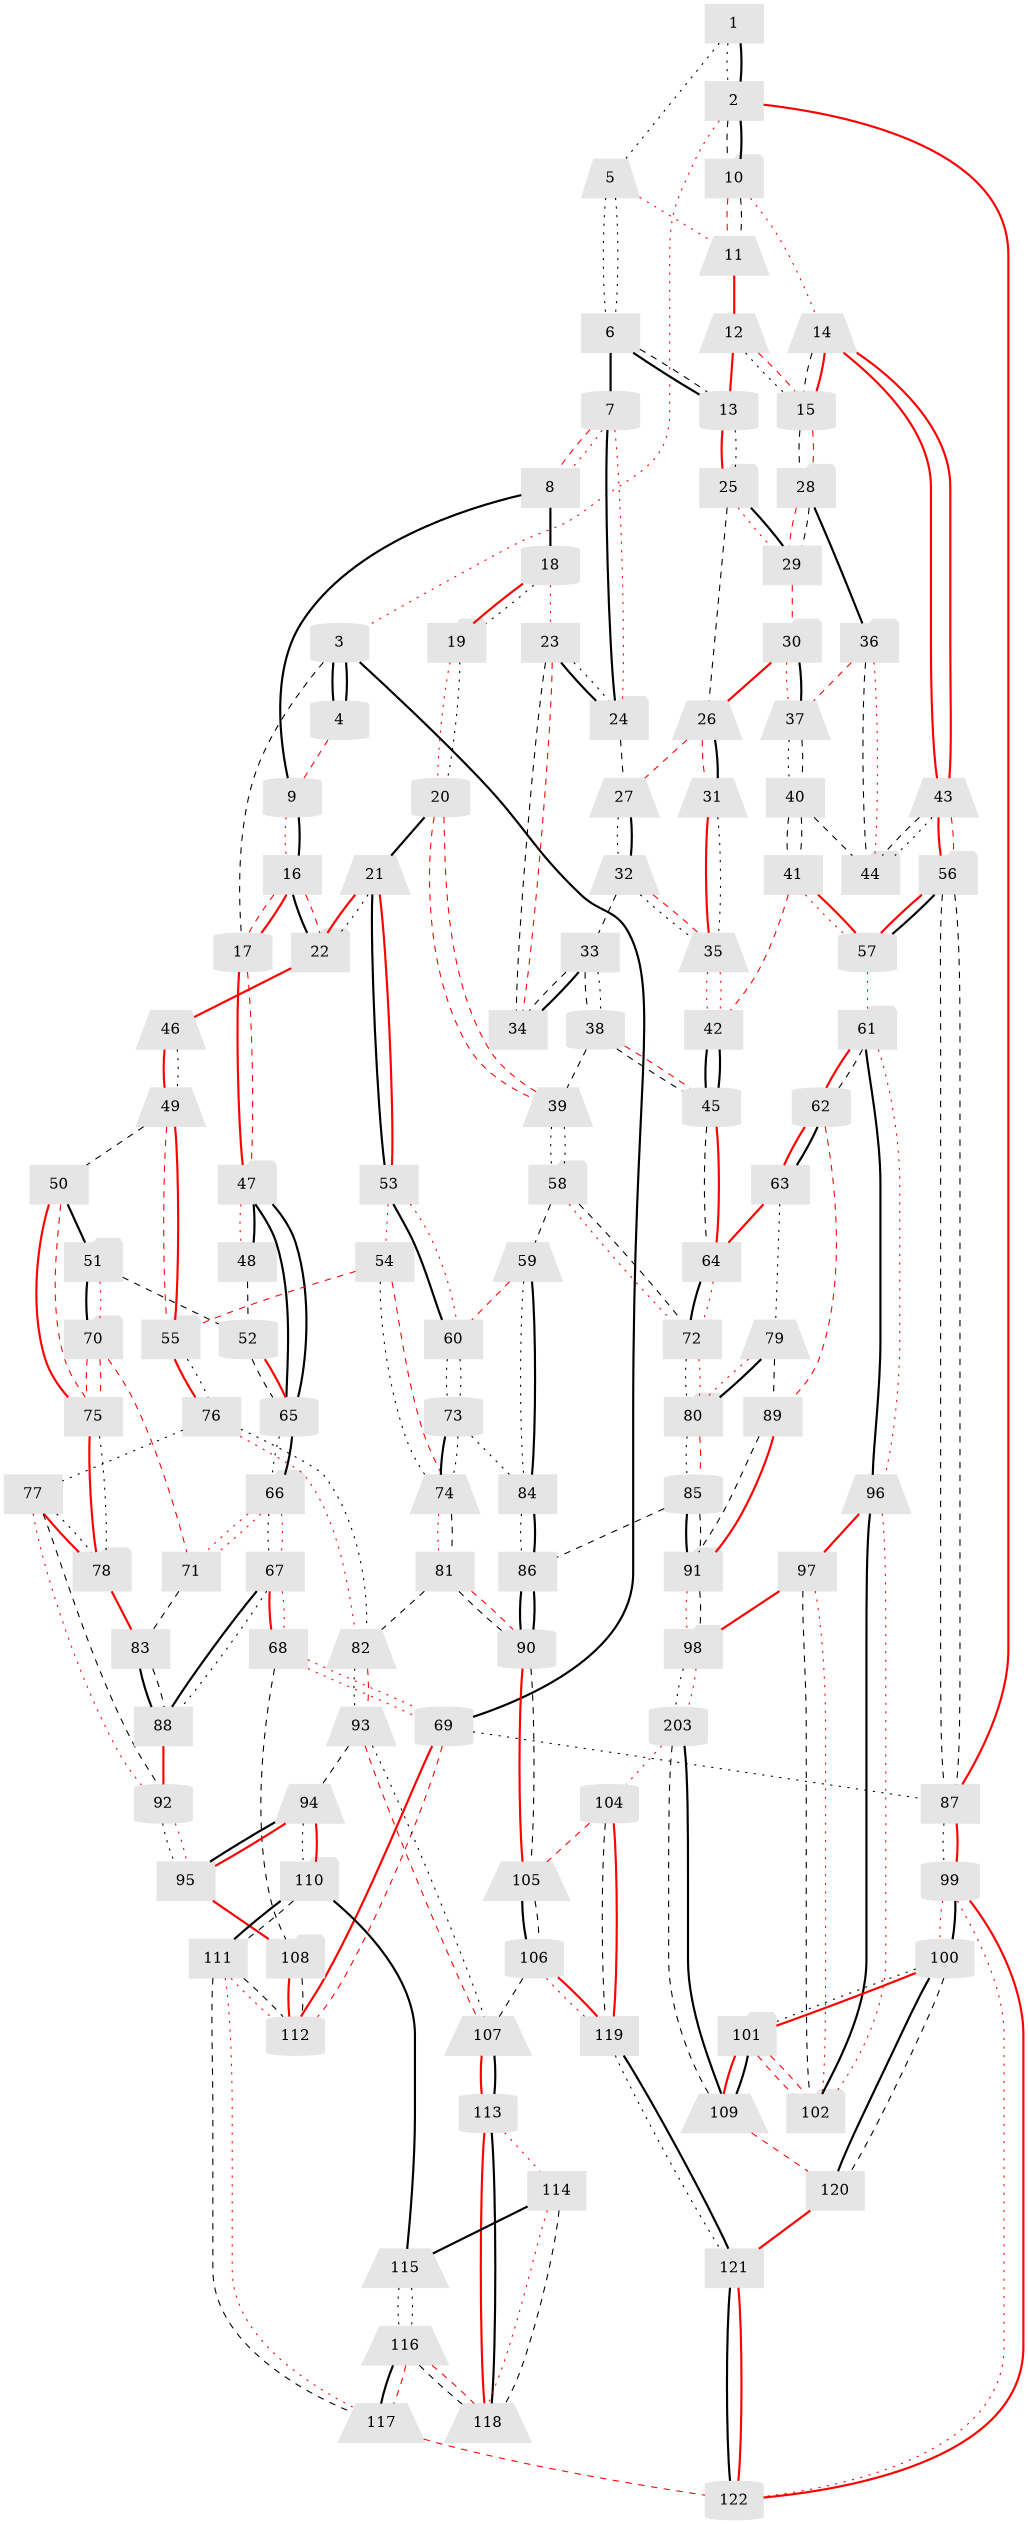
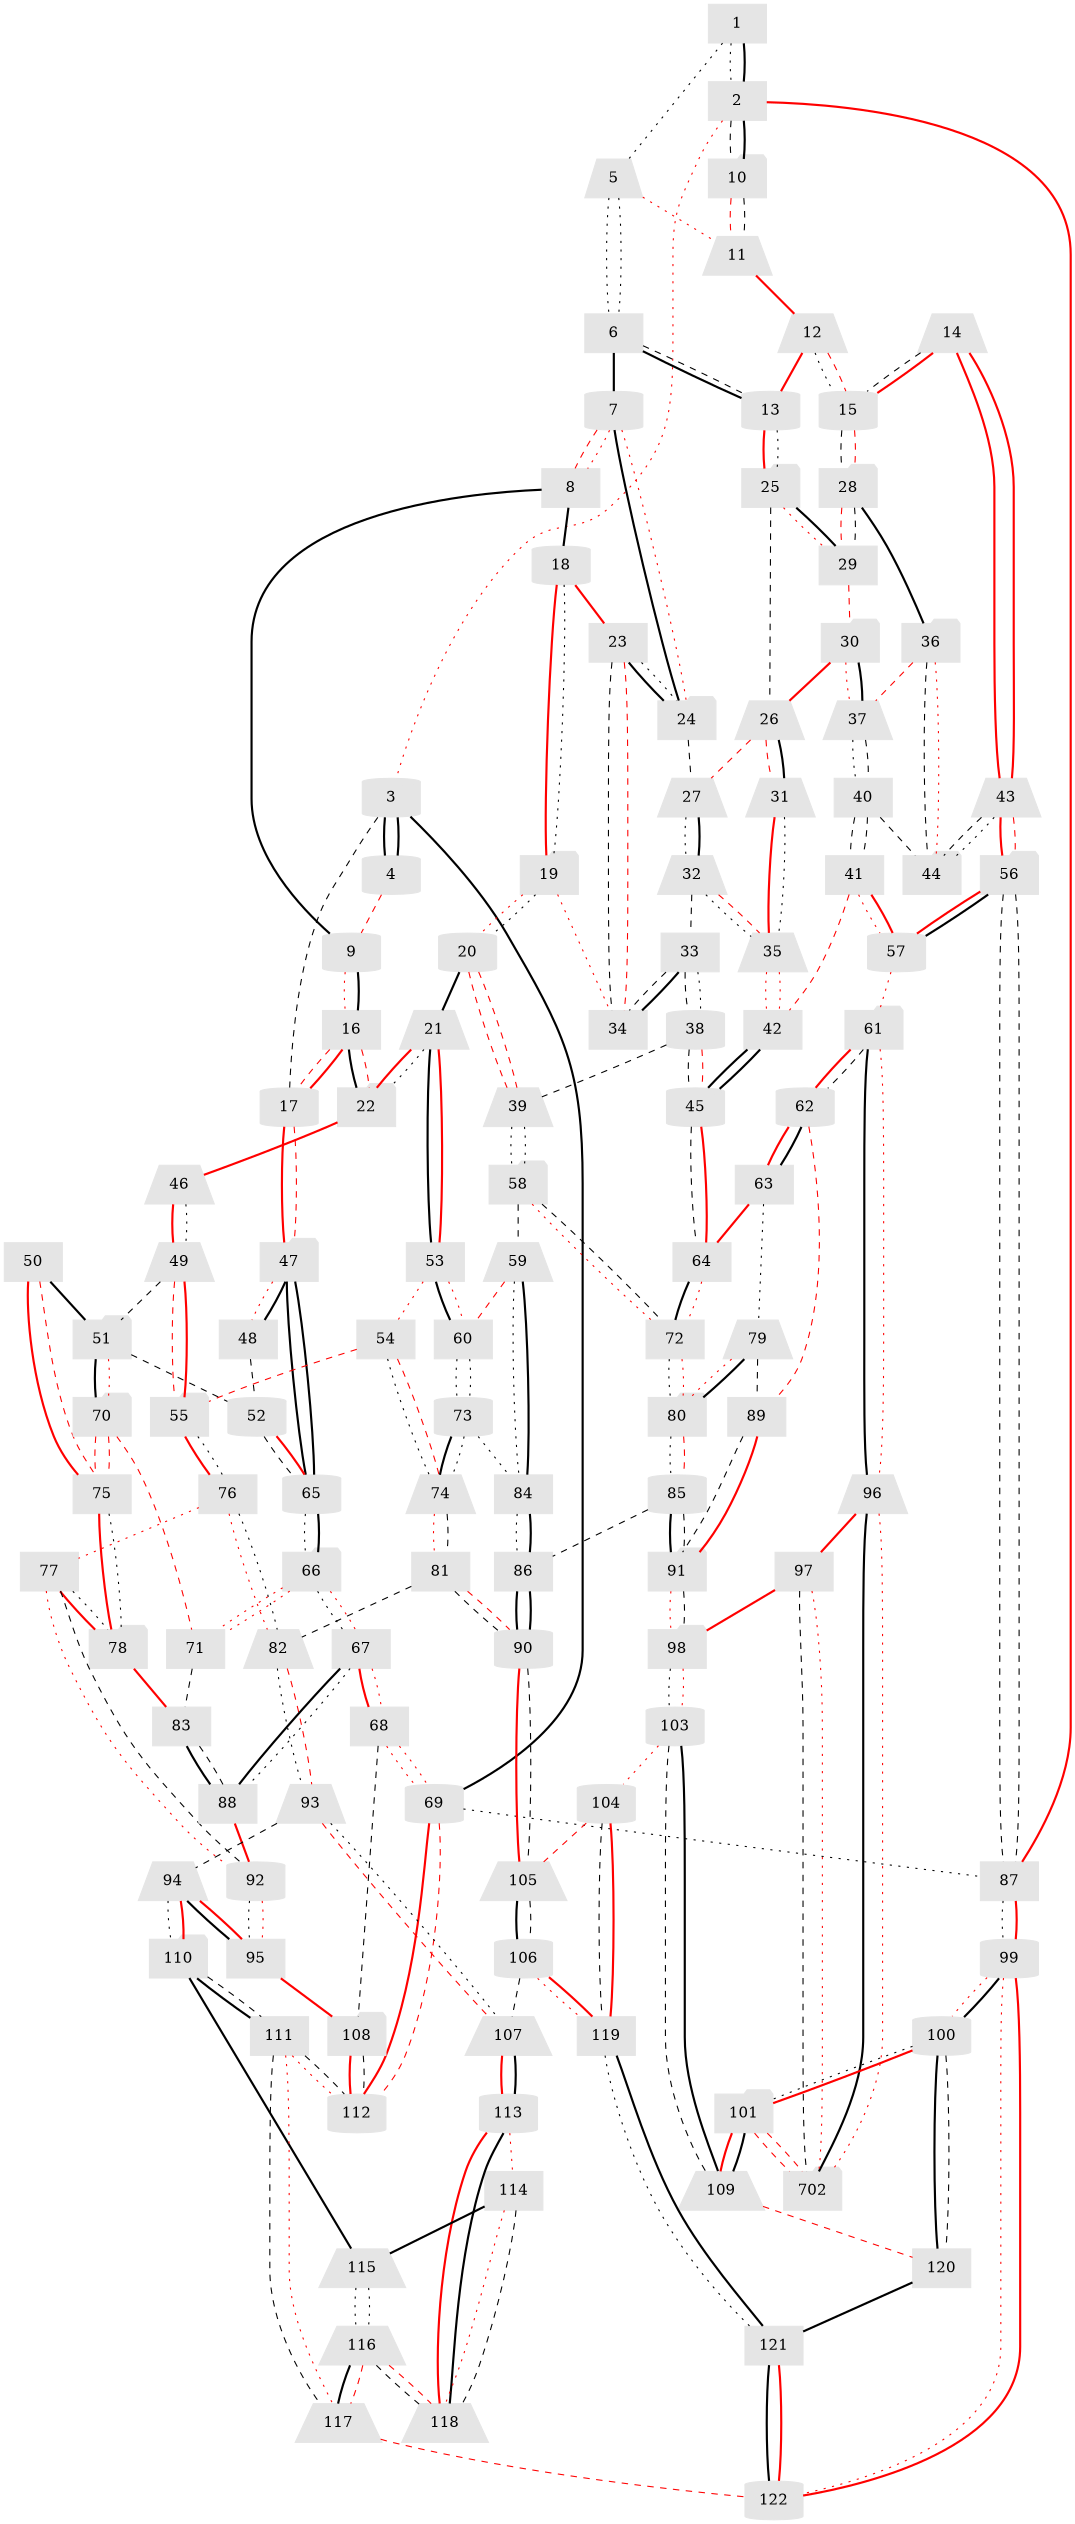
(788, 253) -> none
(550, 604) -> (590, 604)
none -> (584, 952)
(115, 1146) -> (141, 1301)
(123, 1456) -> (139, 1533)
(678, 1726) -> (675, 1726)
(816, 2113) -> (813, 2191)
(785, 2230) -> (858, 2307)
